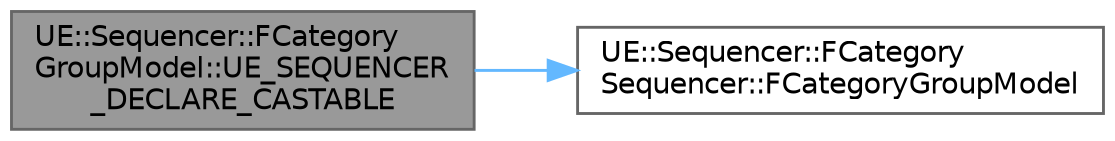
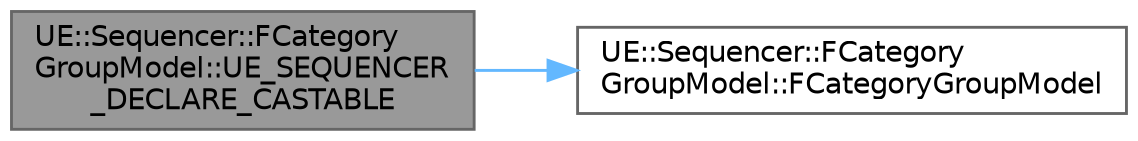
(841, 70) -> (852, 70)
